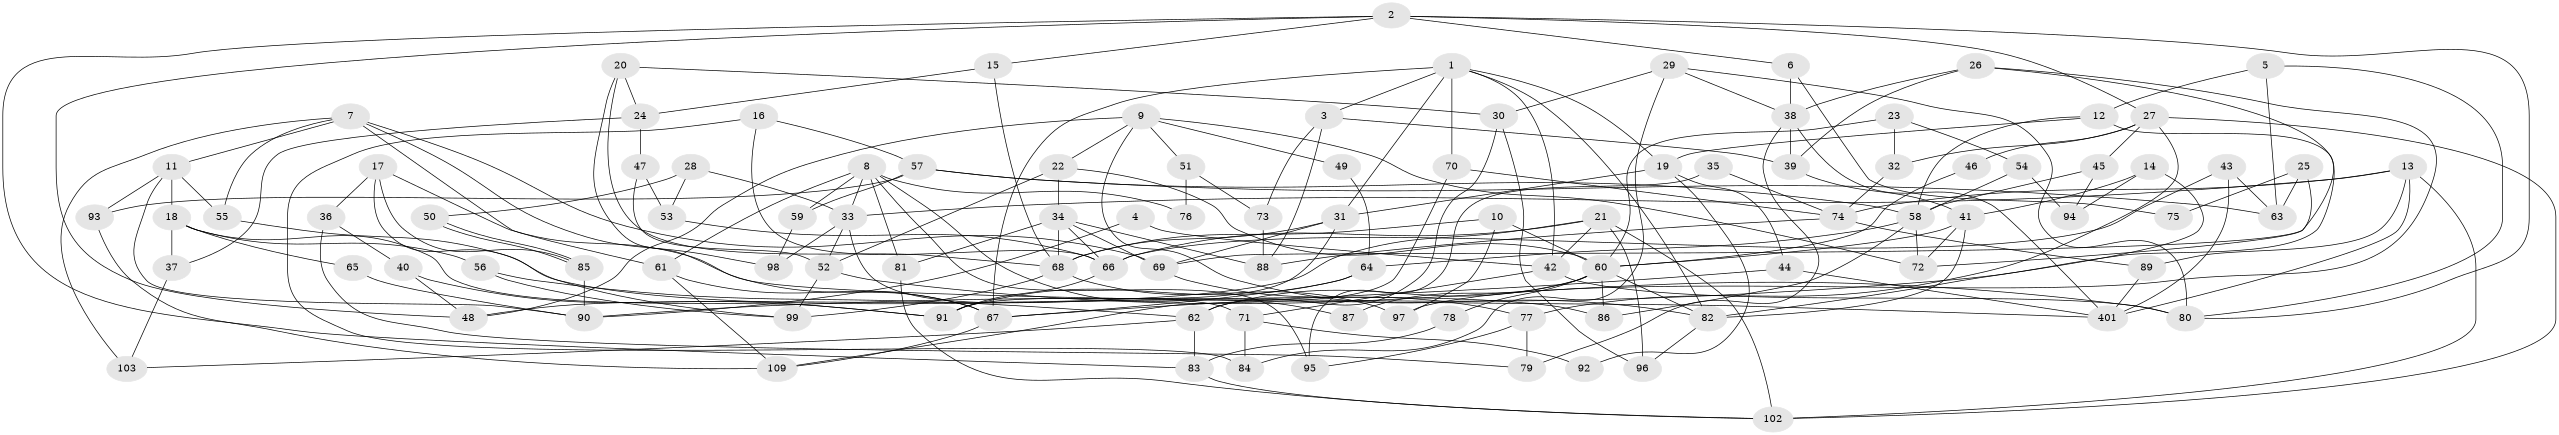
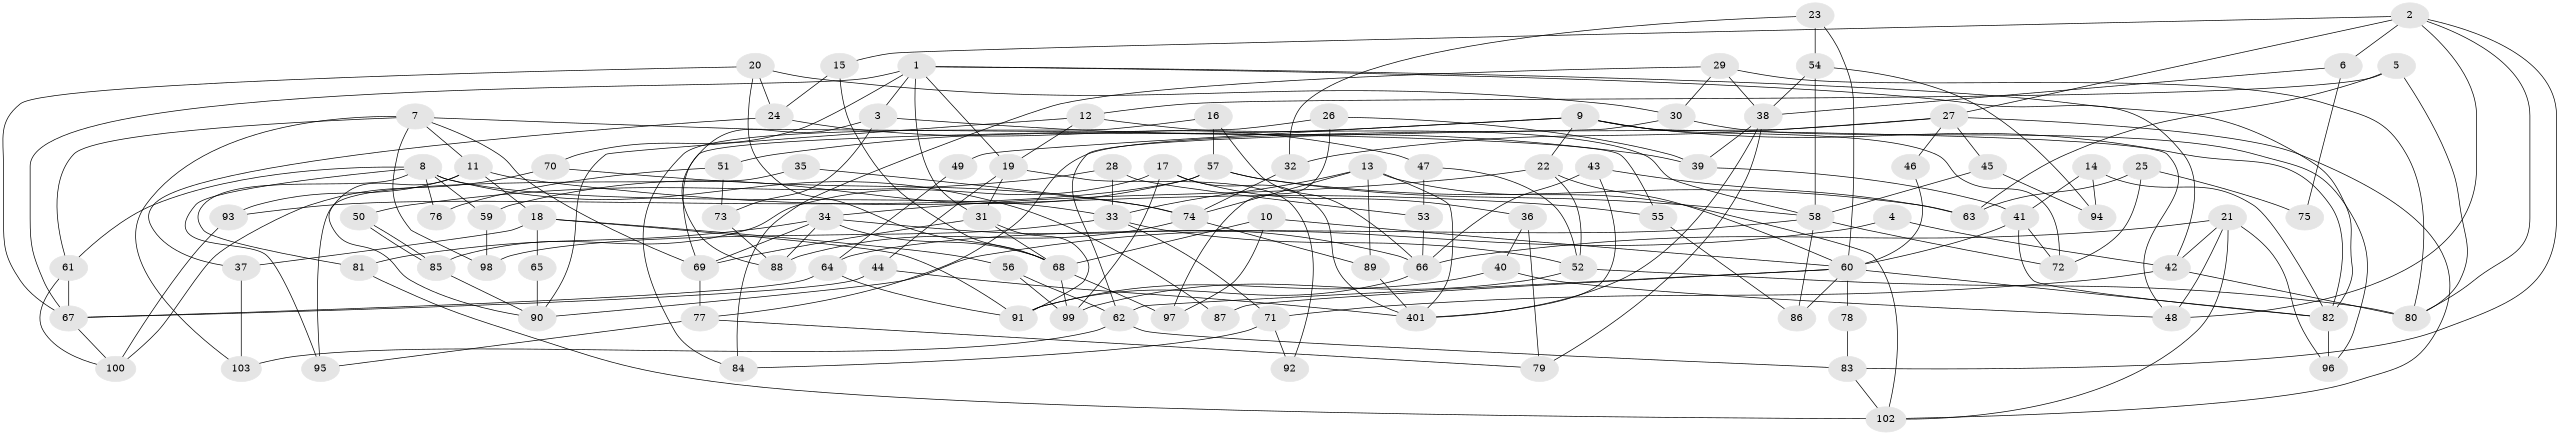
(1881, 87) -> (1787, 93)
(777, 369) -> (116, 369)
